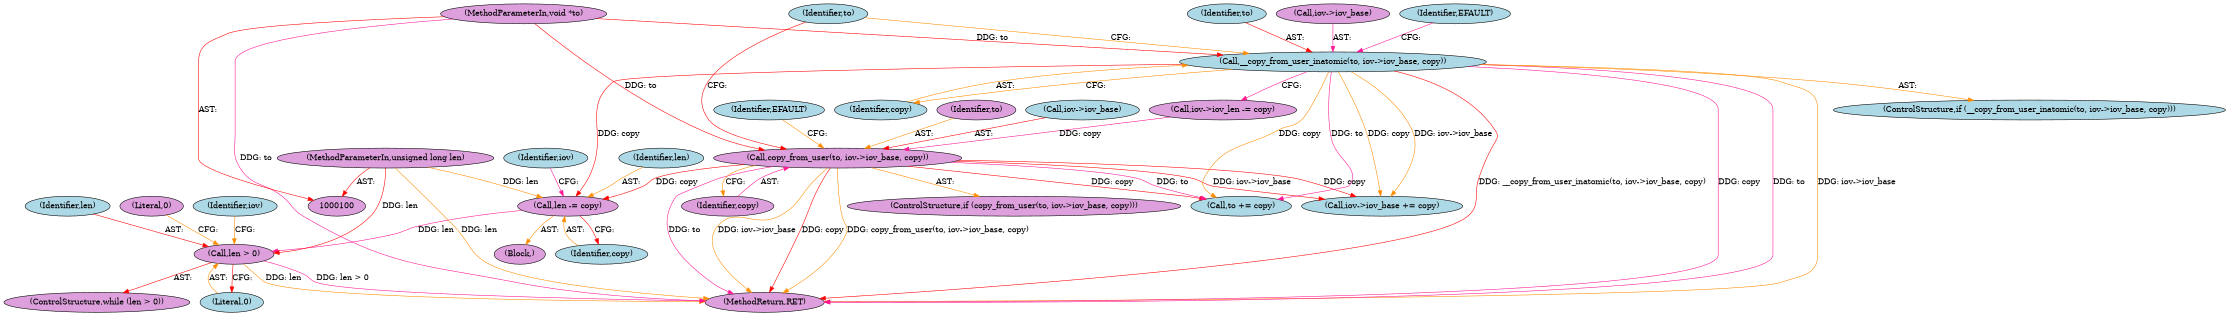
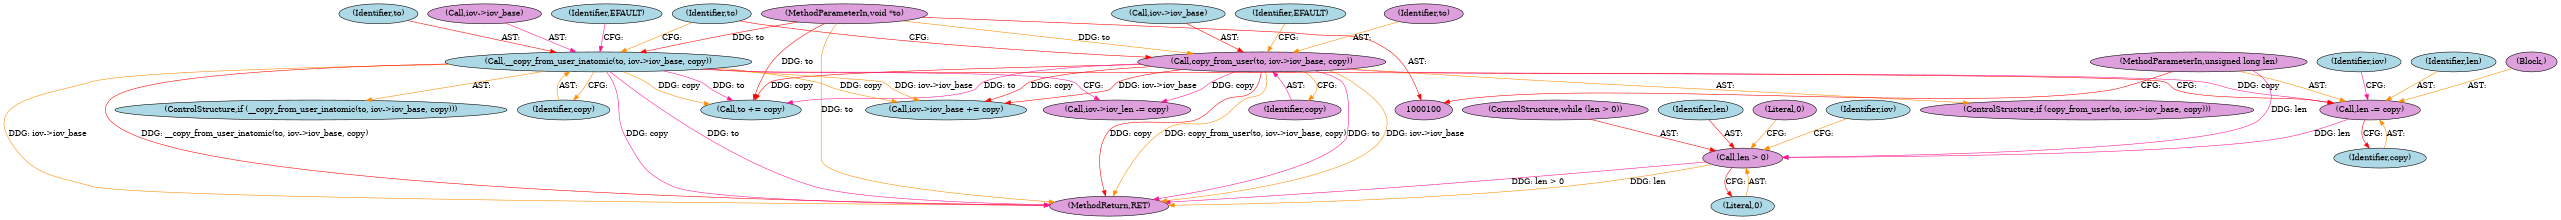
none -> (782, 52)
(641, 98) -> (1045, 37)
(1040, 133) -> (1202, 89)
(619, 134) -> (2188, 86)
(674, 173) -> (1838, 74)
(367, 182) -> (2152, 86)
(521, 182) -> (2319, 86)
(301, 215) -> (863, 179)
(540, 227) -> (2458, 85)
(351, 231) -> (2055, 149)
(170, 277) -> (1650, 134)
(529, 277) -> none
